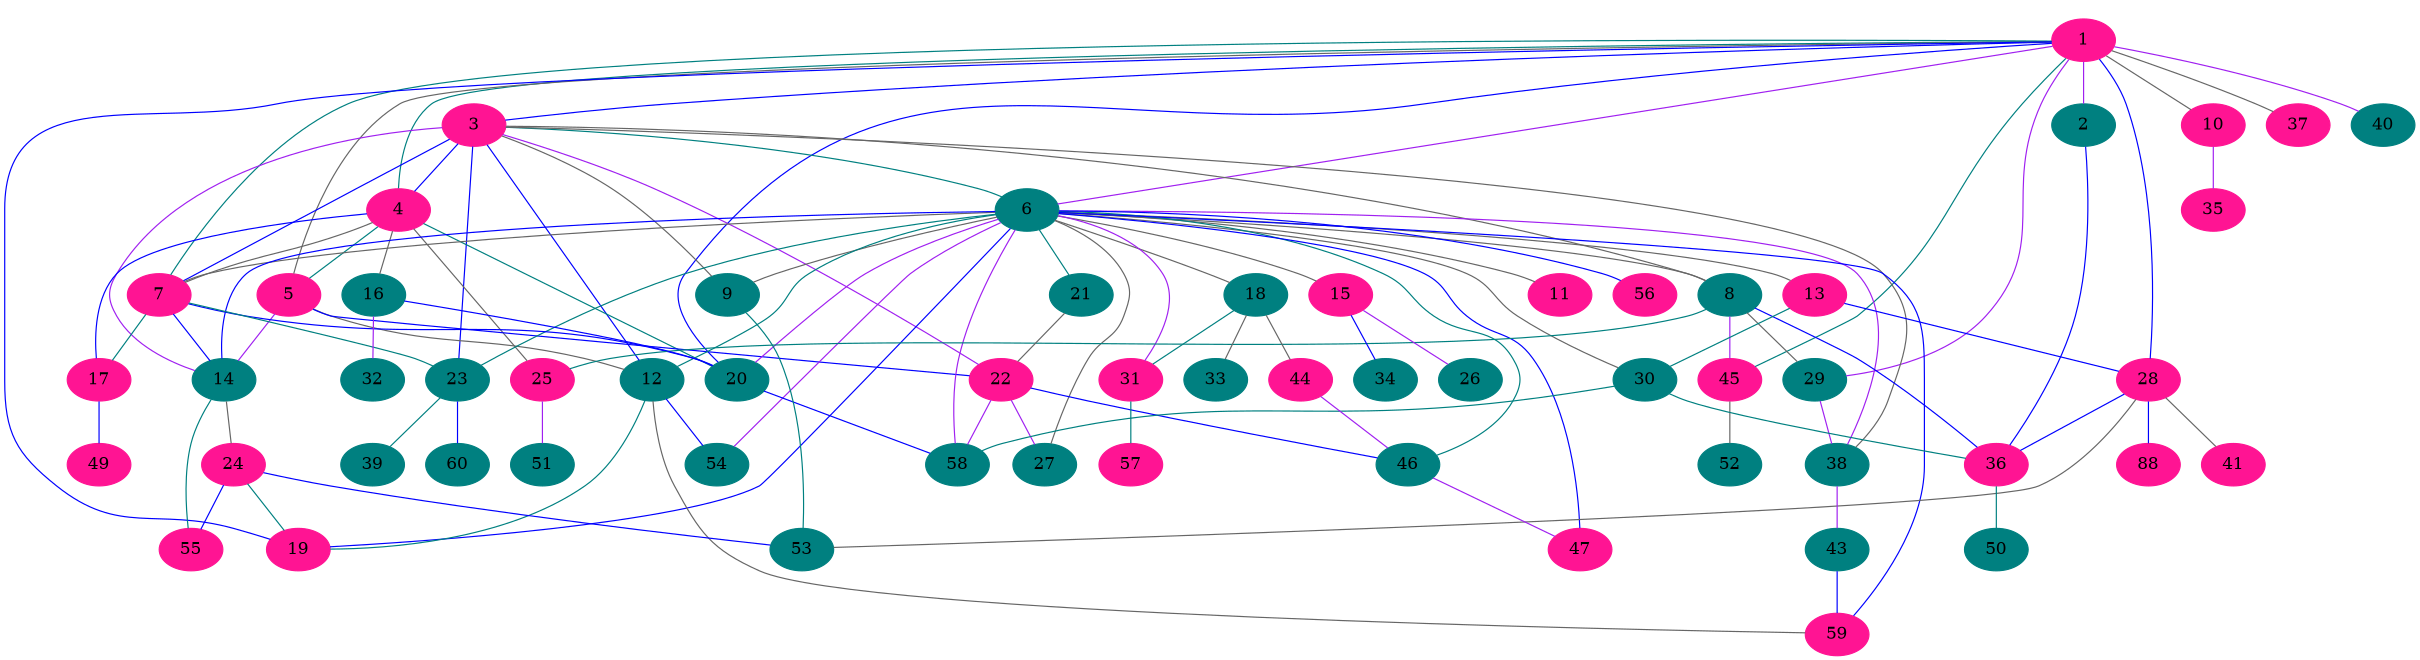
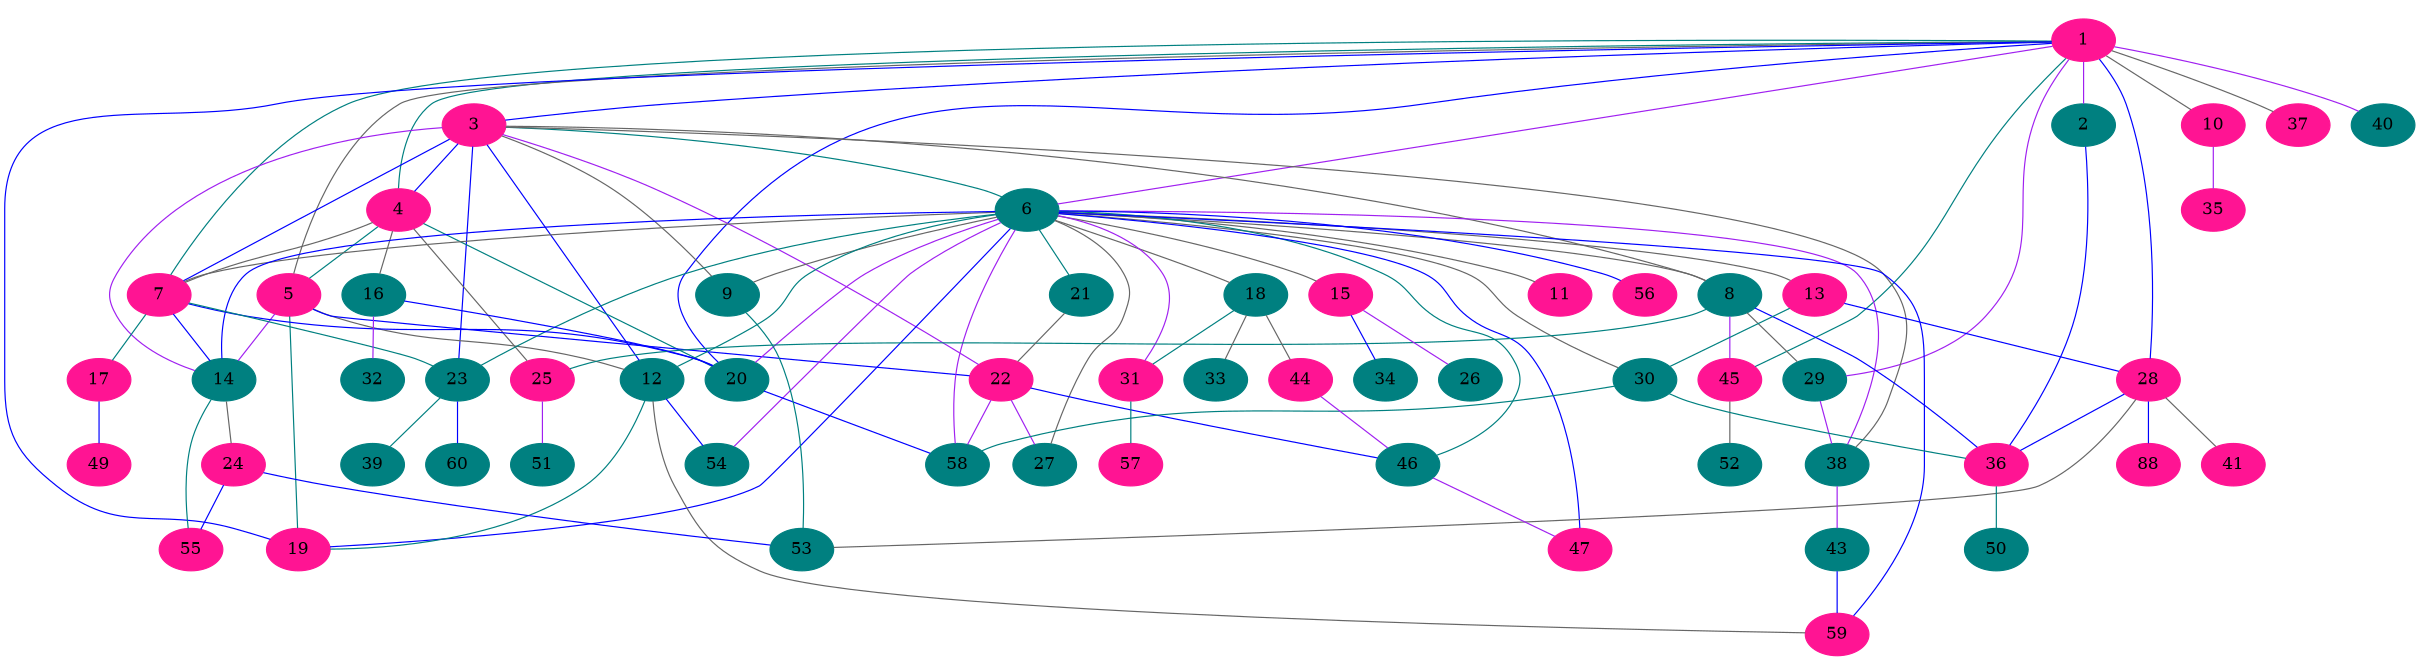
(211, 237) -> none
(266, 507) -> (294, 422)
